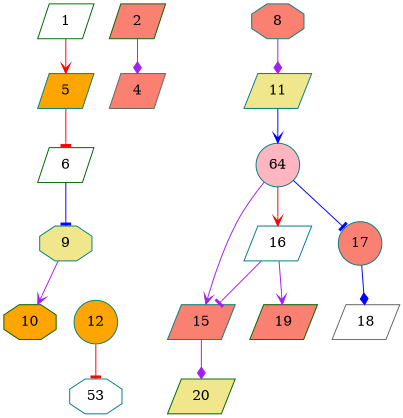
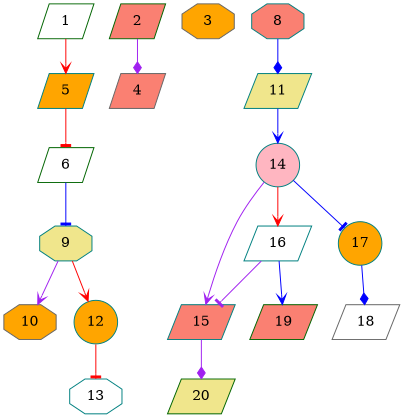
none -> (208, 21)
(278, 50) -> (278, 50)
(278, 165) -> (278, 165)
(360, 243) -> (360, 243)
none -> (78, 277)
(280, 278) -> (280, 278)
(30, 322) -> (30, 322)
(96, 396) -> (96, 396)
